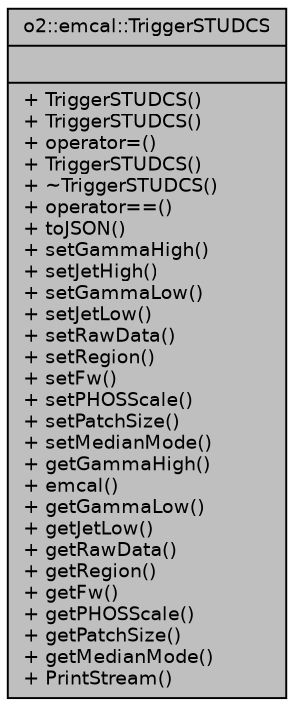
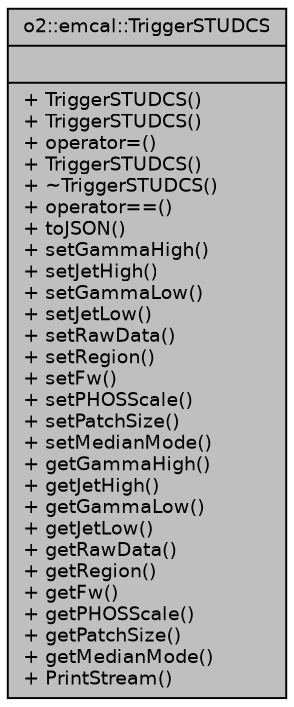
(71, 486) -> (92, 486)
